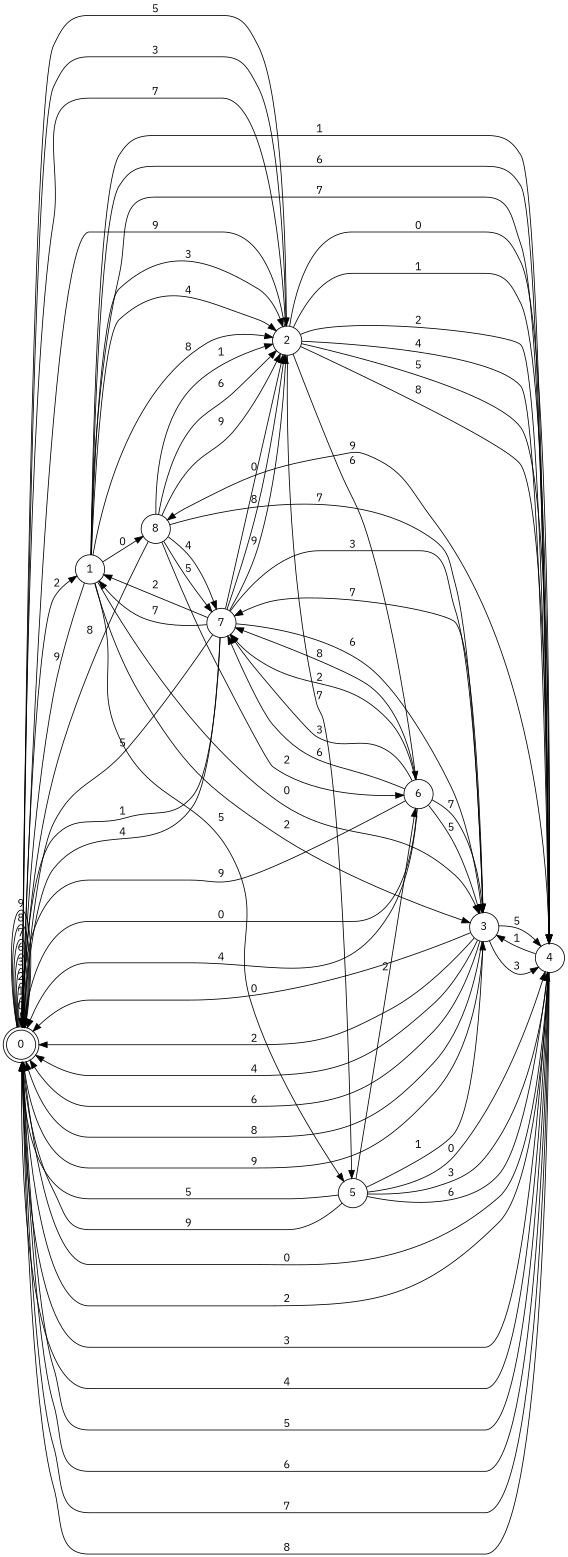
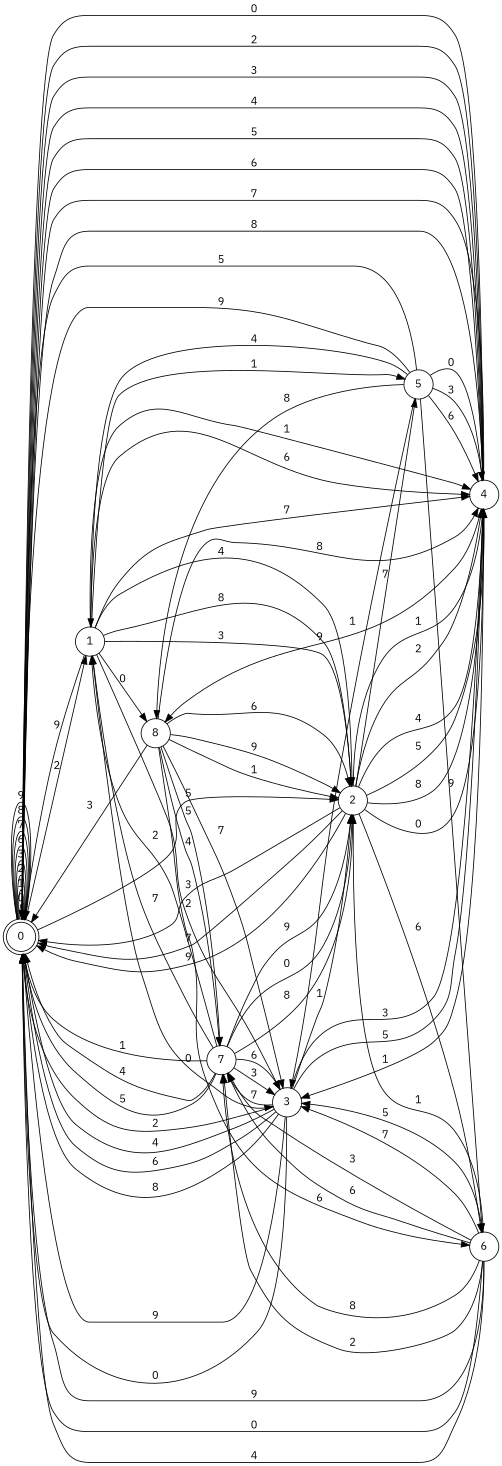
none -> (143, 363)
none -> (212, 489)
none -> (255, 544)
(90, 631) -> (90, 806)
(287, 760) -> (320, 1198)
(221, 818) -> (254, 365)
none -> (332, 965)
(386, 967) -> (451, 784)
none -> (369, 1053)
